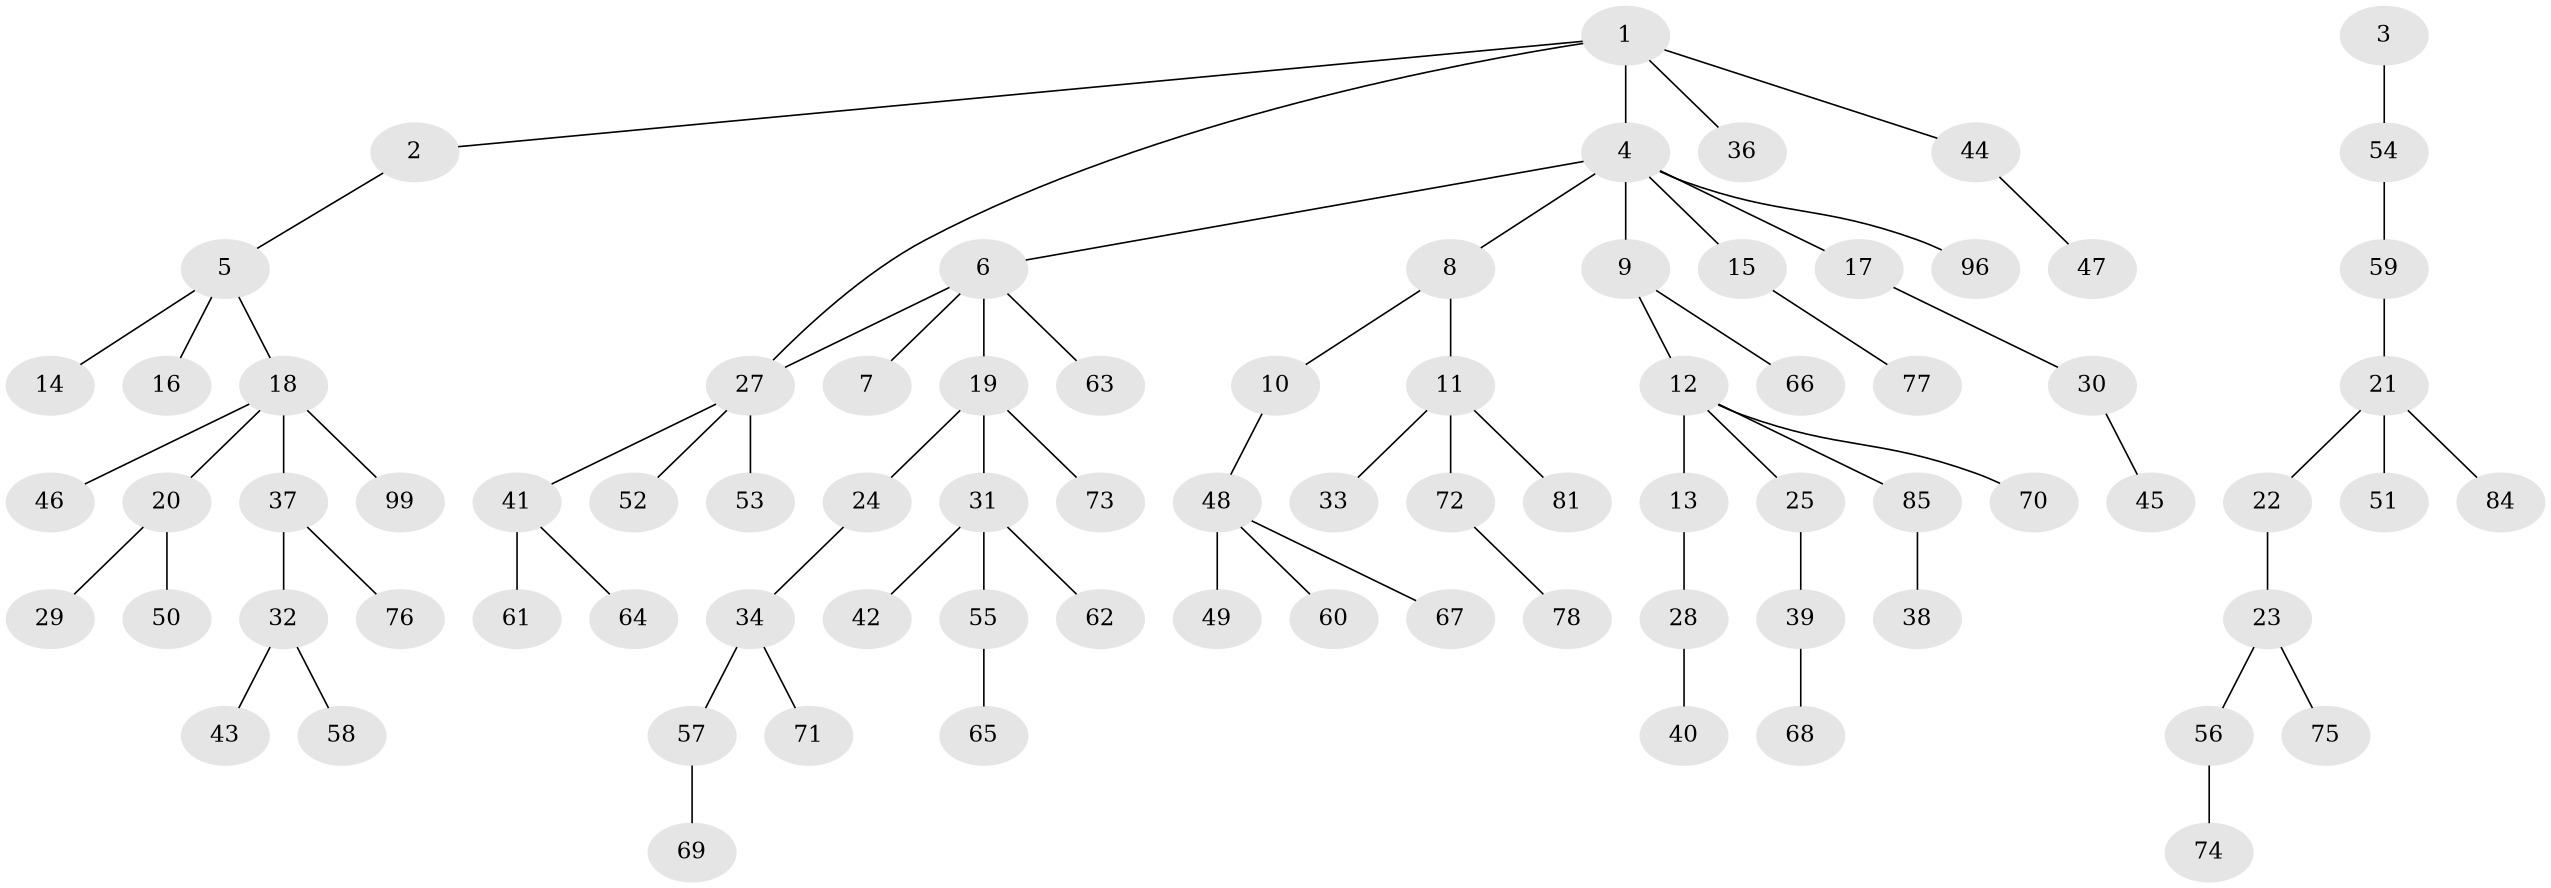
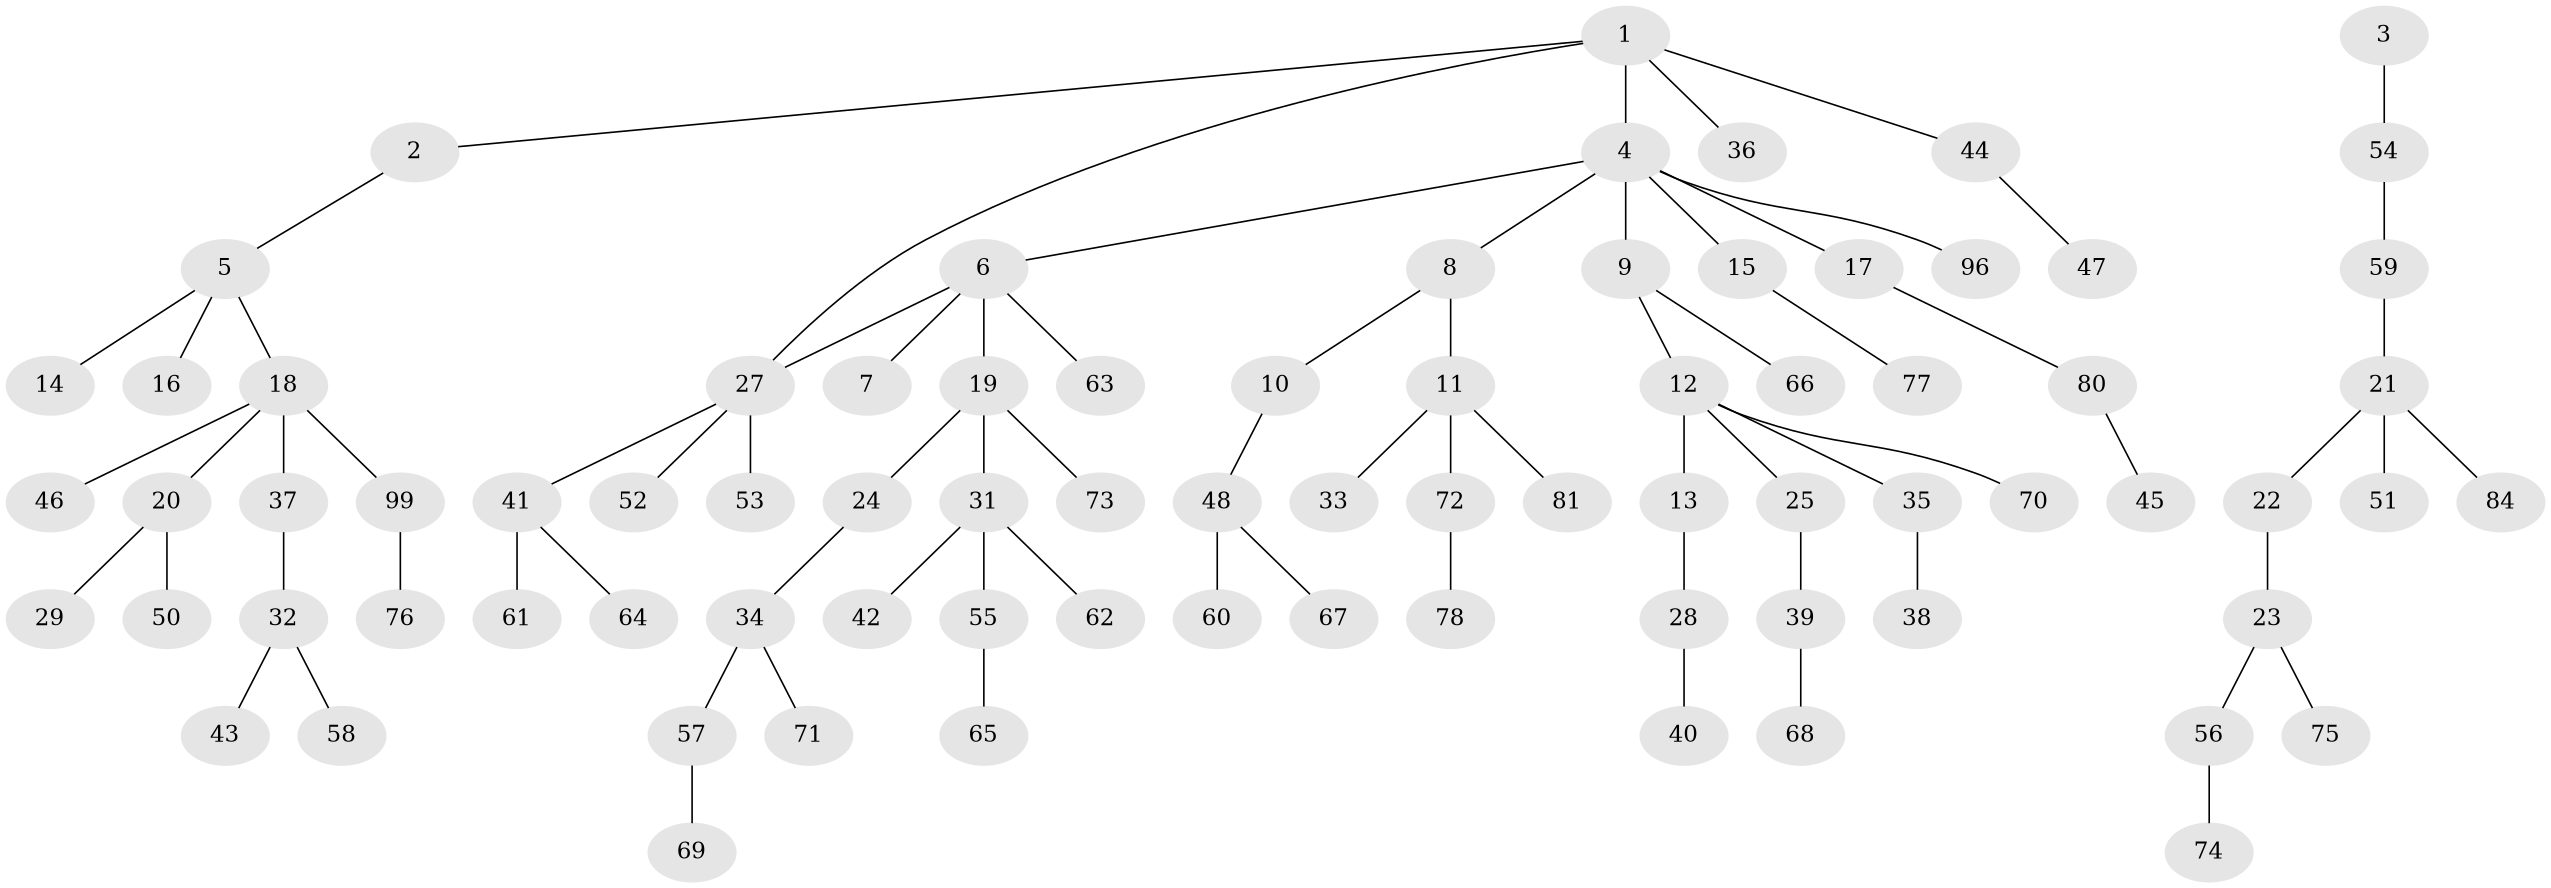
(2092, 386) -> (2092, 386)
(1917, 502) -> (1917, 502)
(342, 561) -> (400, 561)
(1217, 619) -> none
